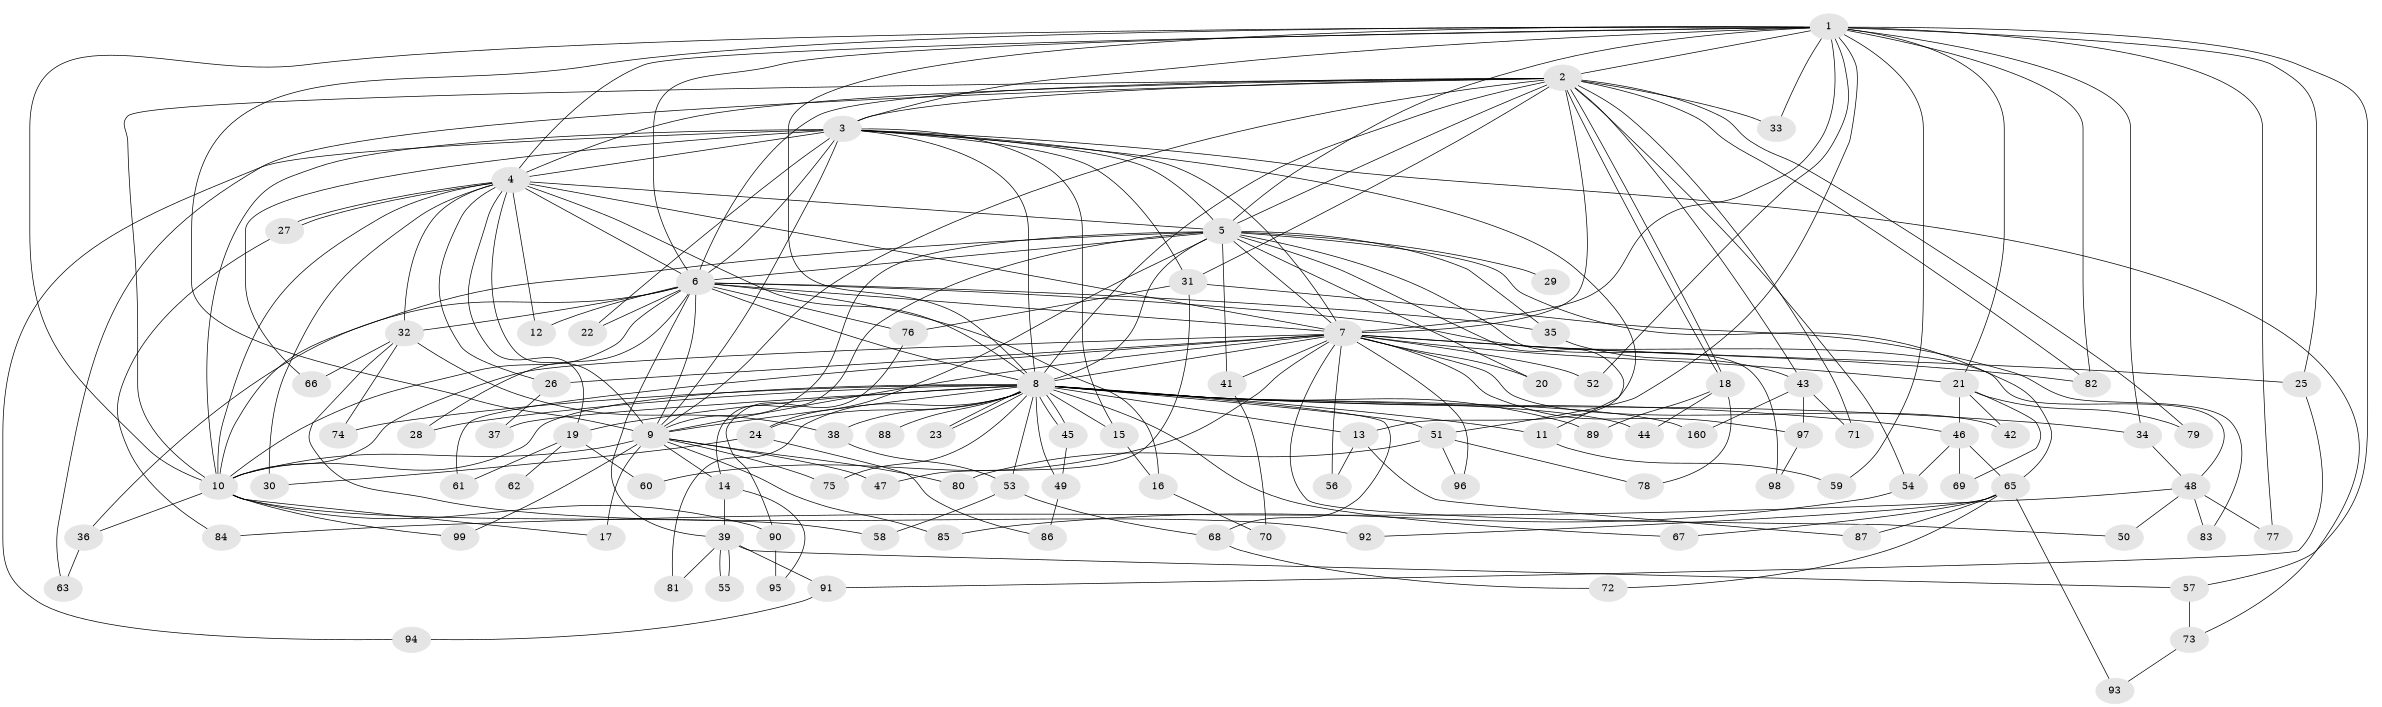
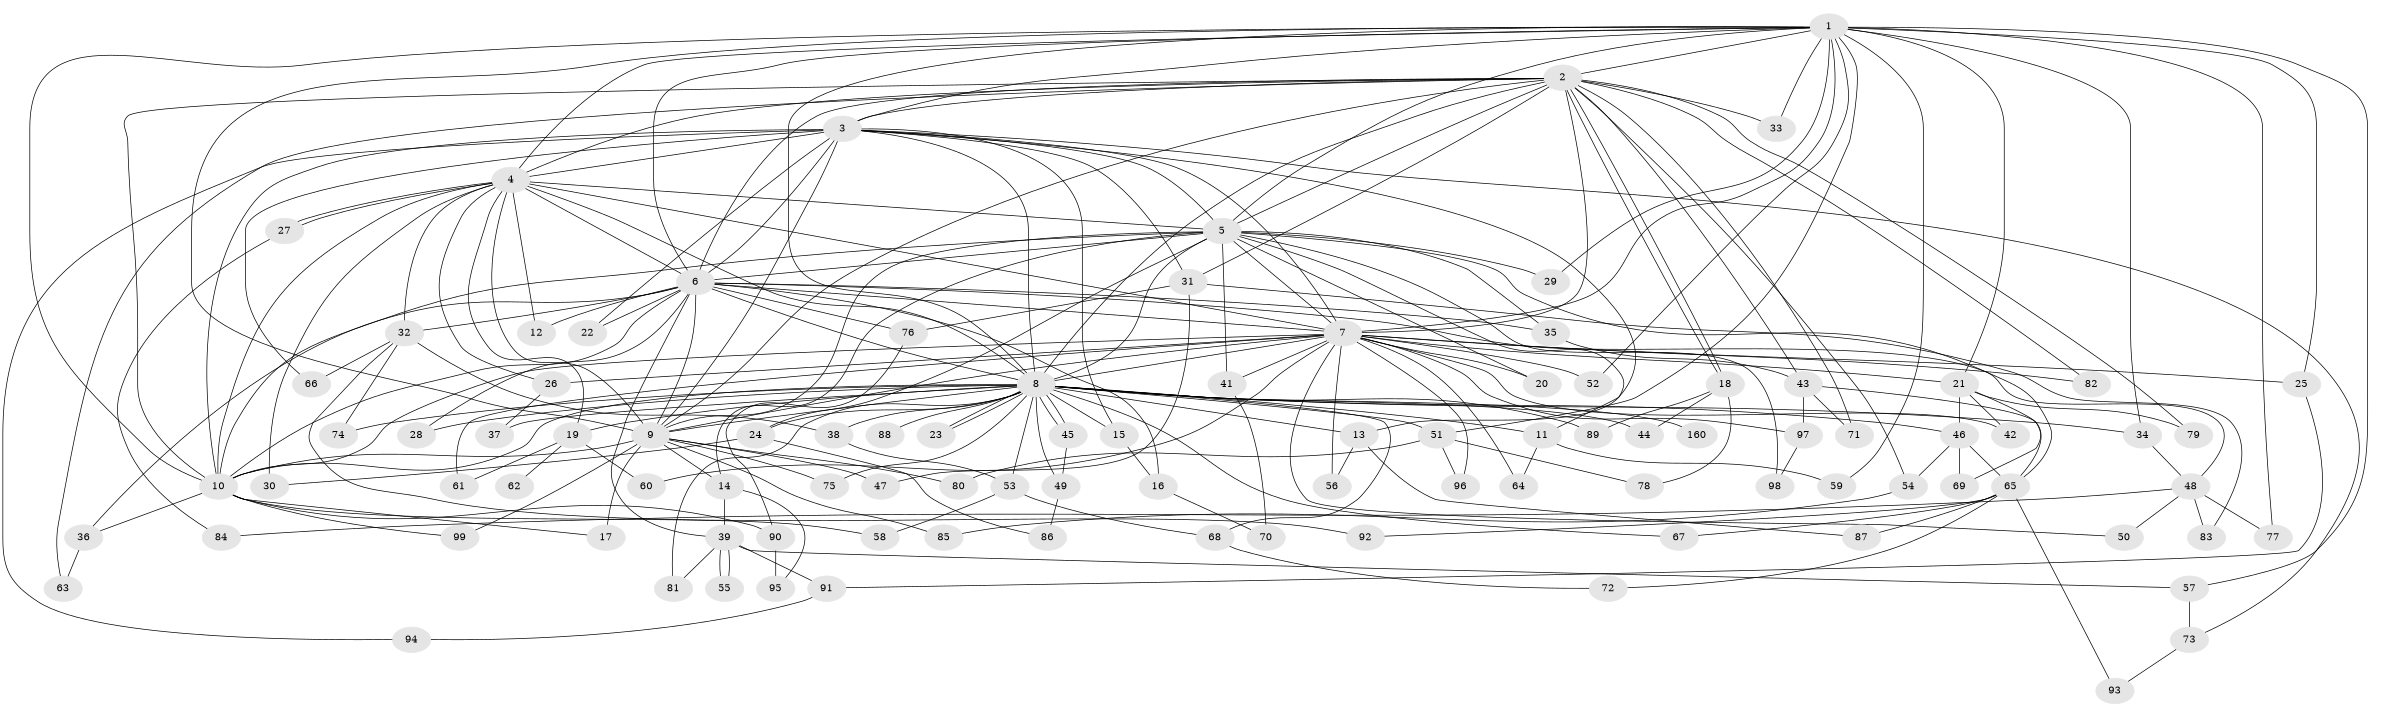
(2079, 119) -> (1731, 186)
(1762, 404) -> (1953, 402)
none -> (1519, 487)
